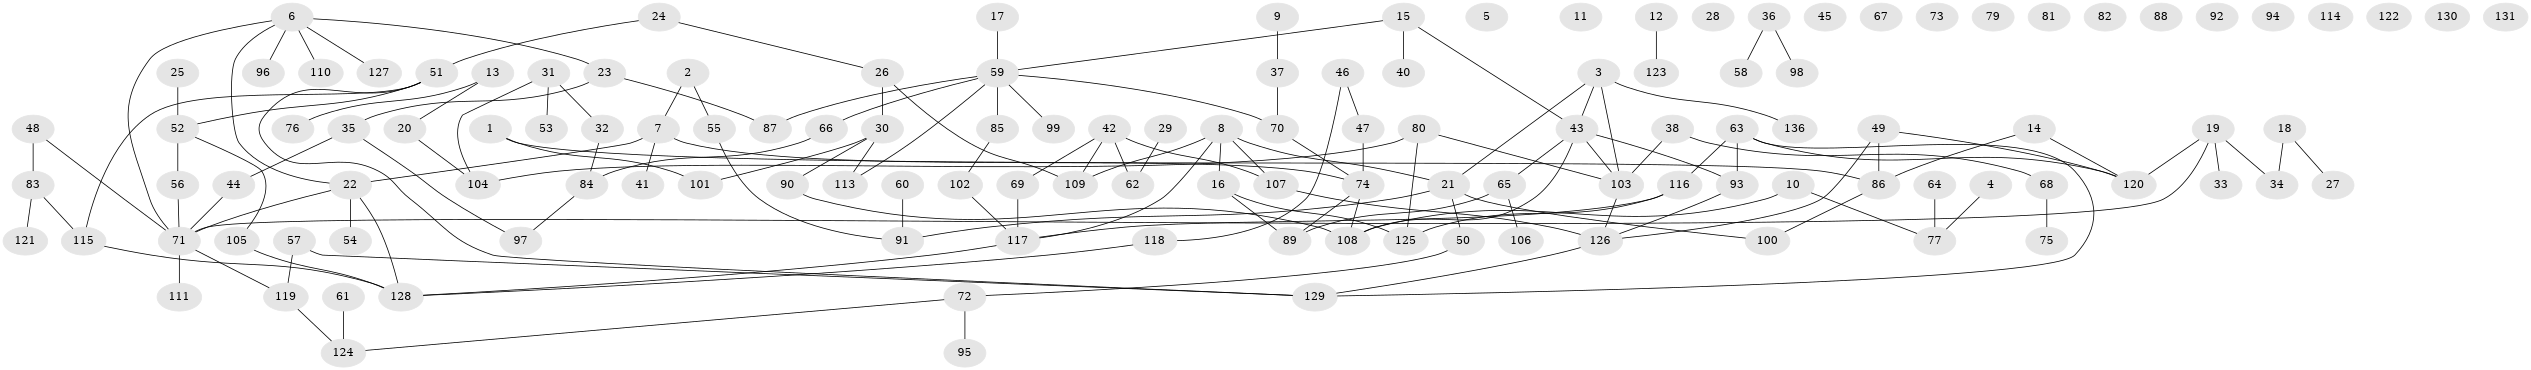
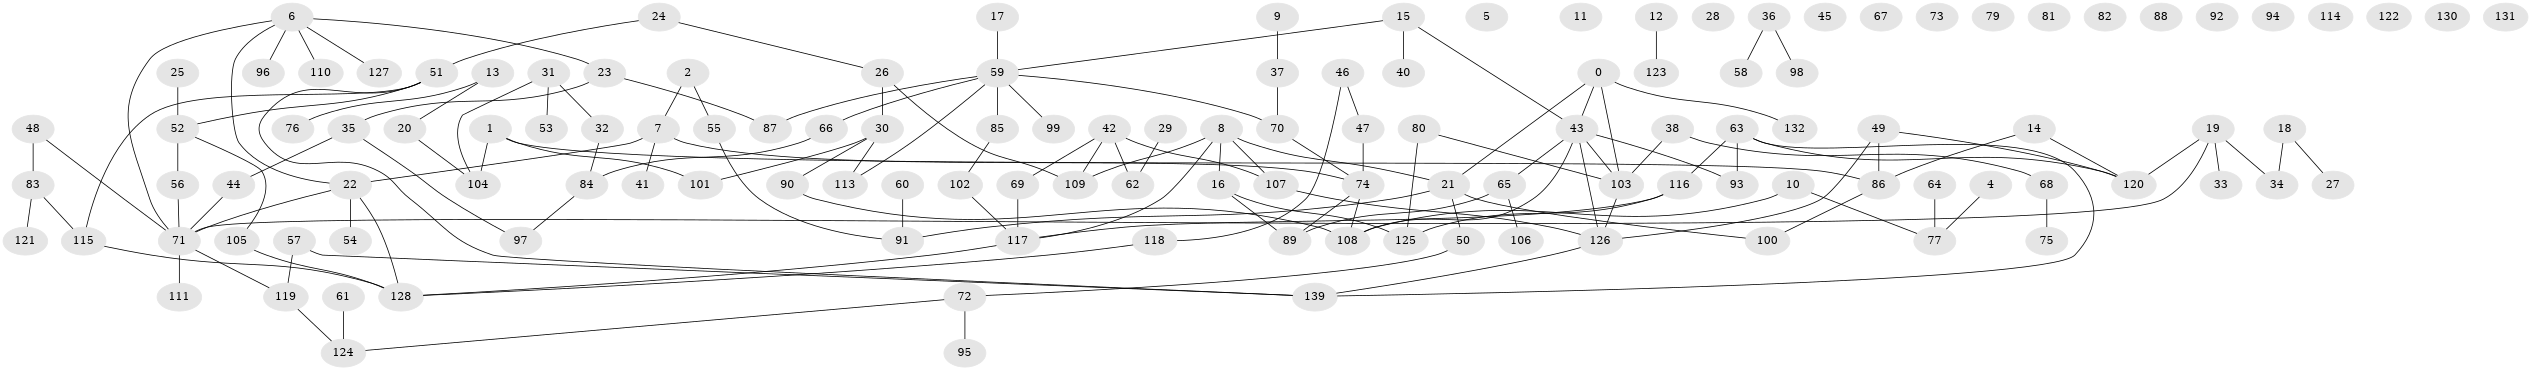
(1599, 73) -> (1599, 73)
(1795, 129) -> (1795, 129)
(838, 166) -> (484, 157)
(1688, 208) -> (1589, 185)
(1315, 297) -> (1315, 297)
